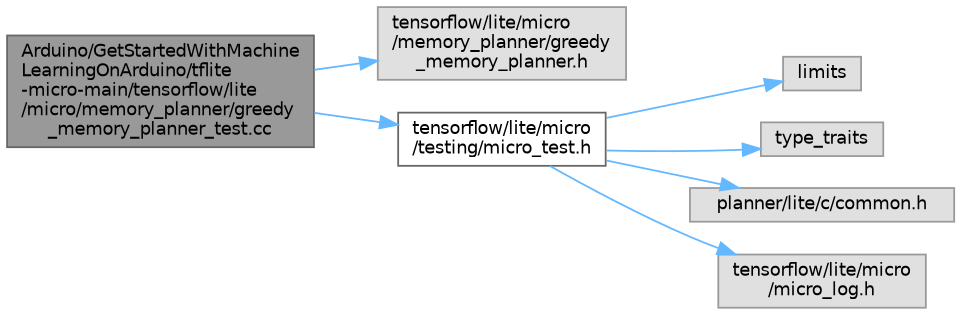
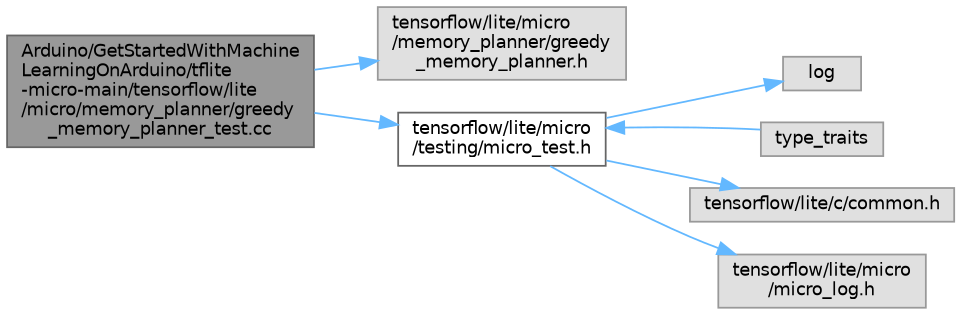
(822, 74) -> (822, 74)
(674, 151) -> (693, 127)
(822, 205) -> (822, 205)
